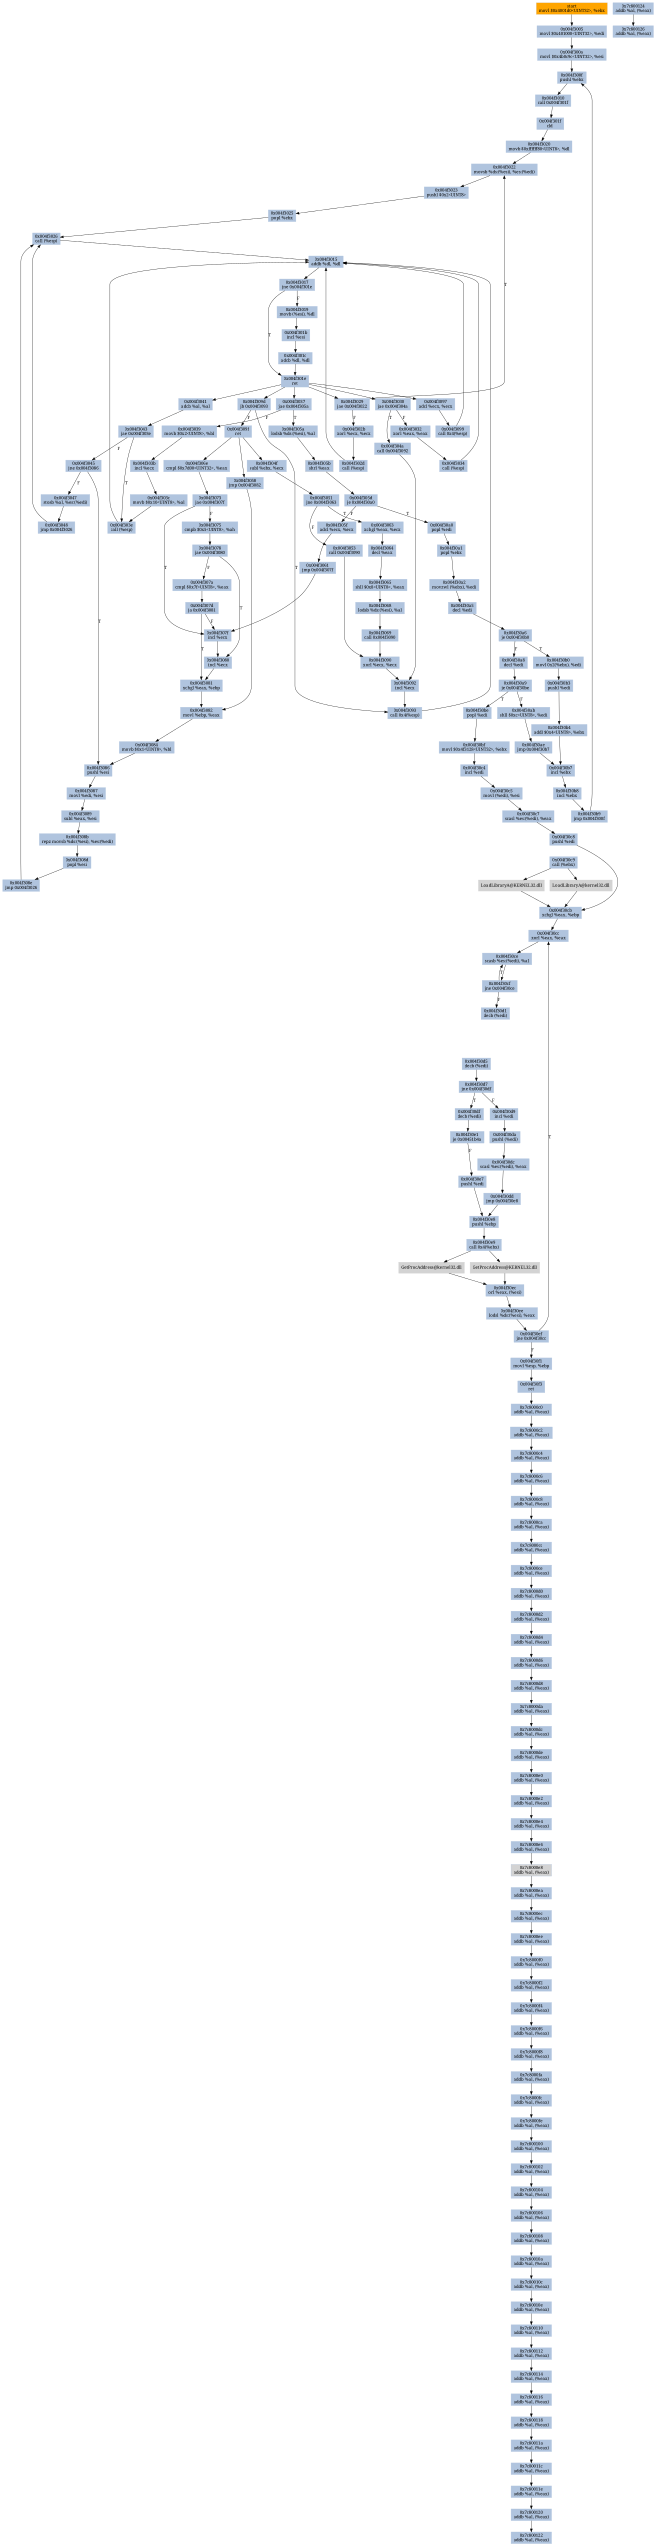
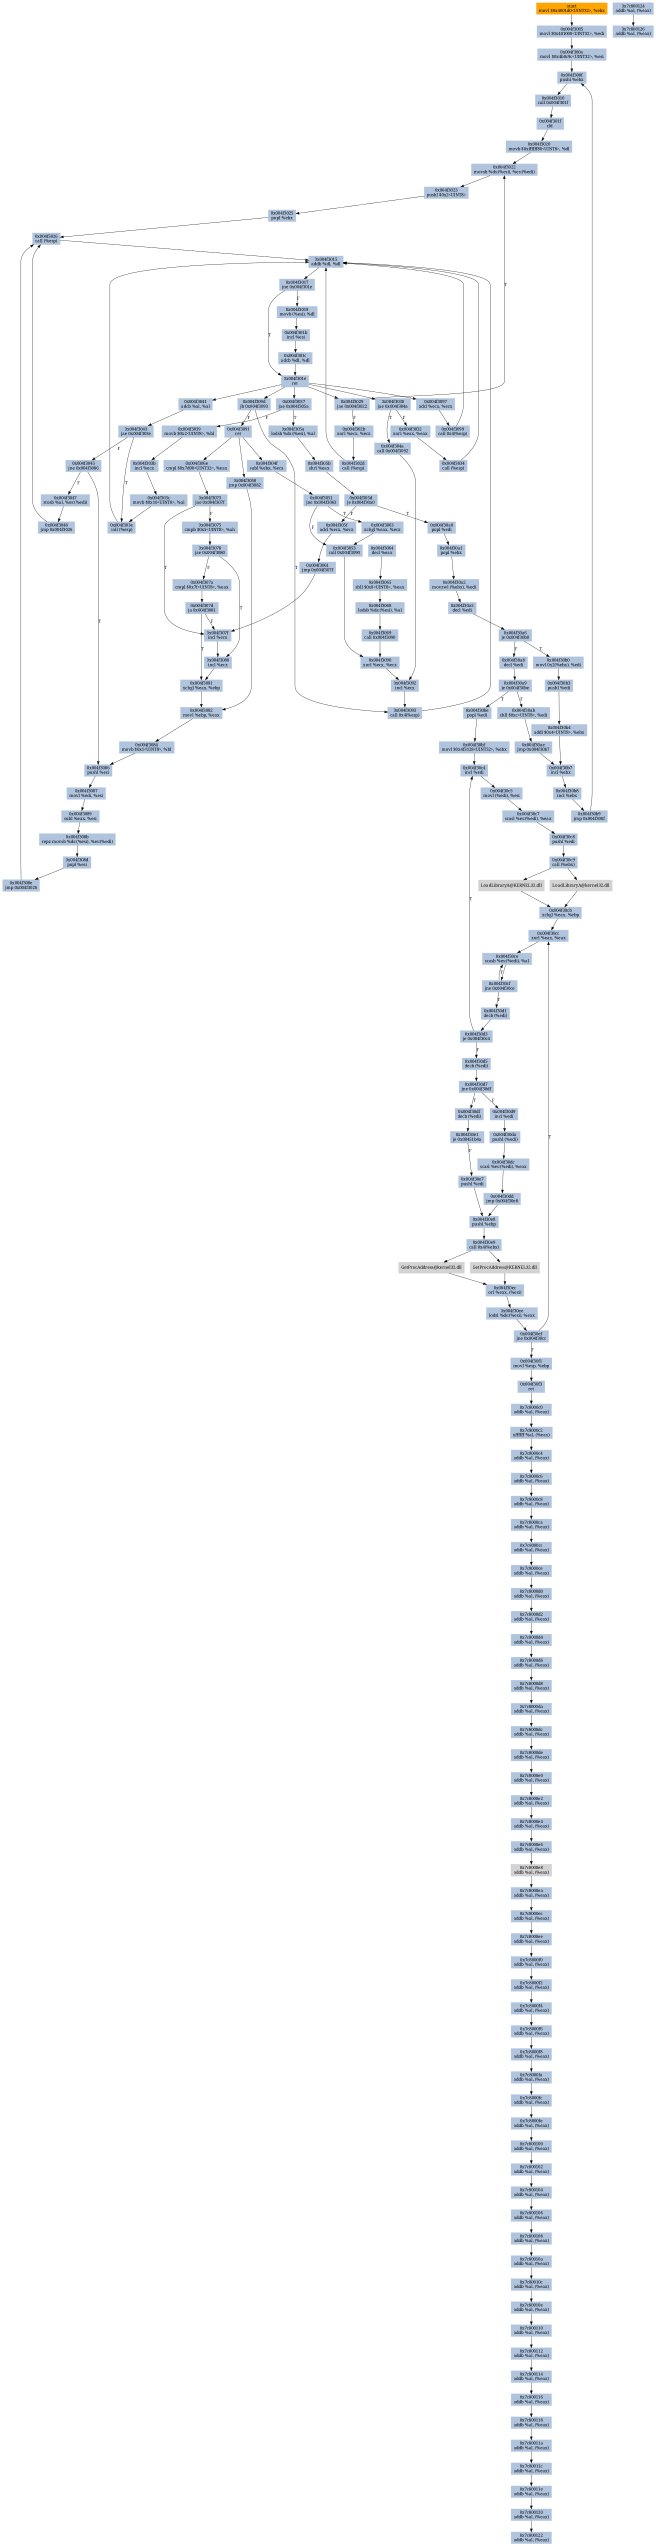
(382, 538) -> (365, 538)
(617, 876) -> (564, 849)
none -> (476, 1037)
(531, 1433) -> (531, 1433)
